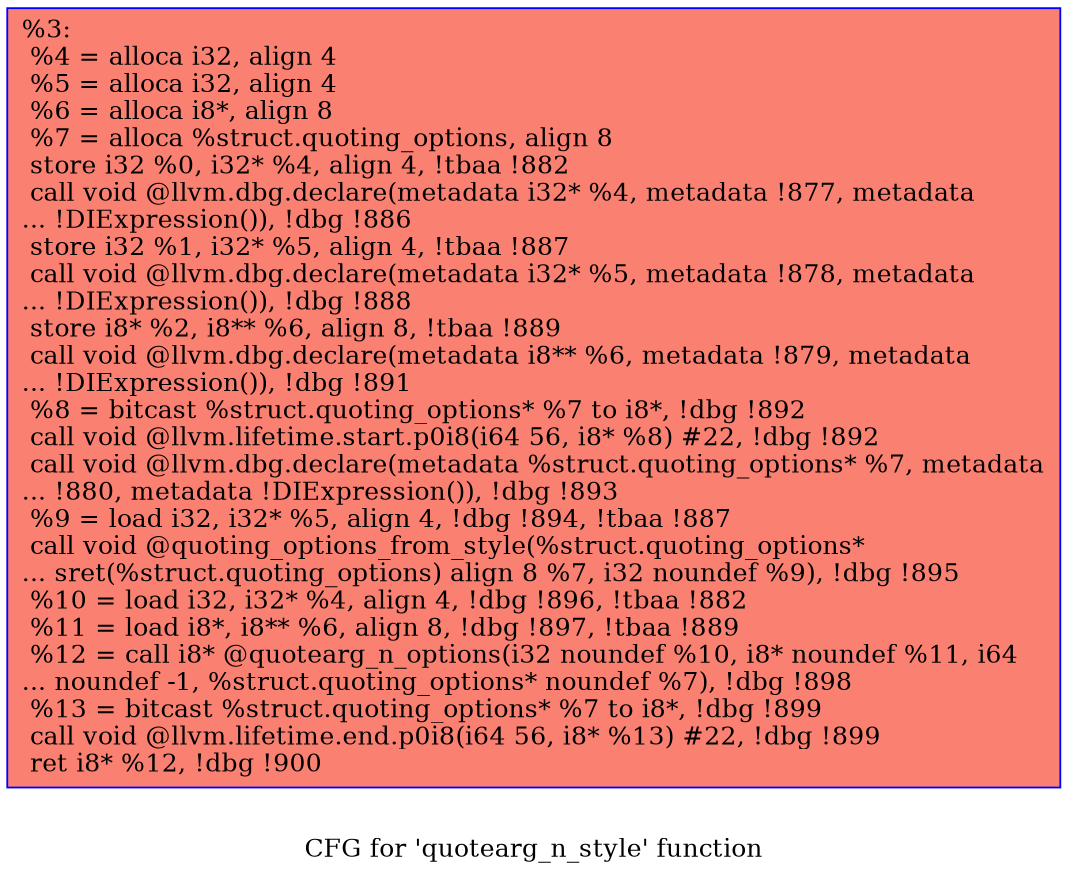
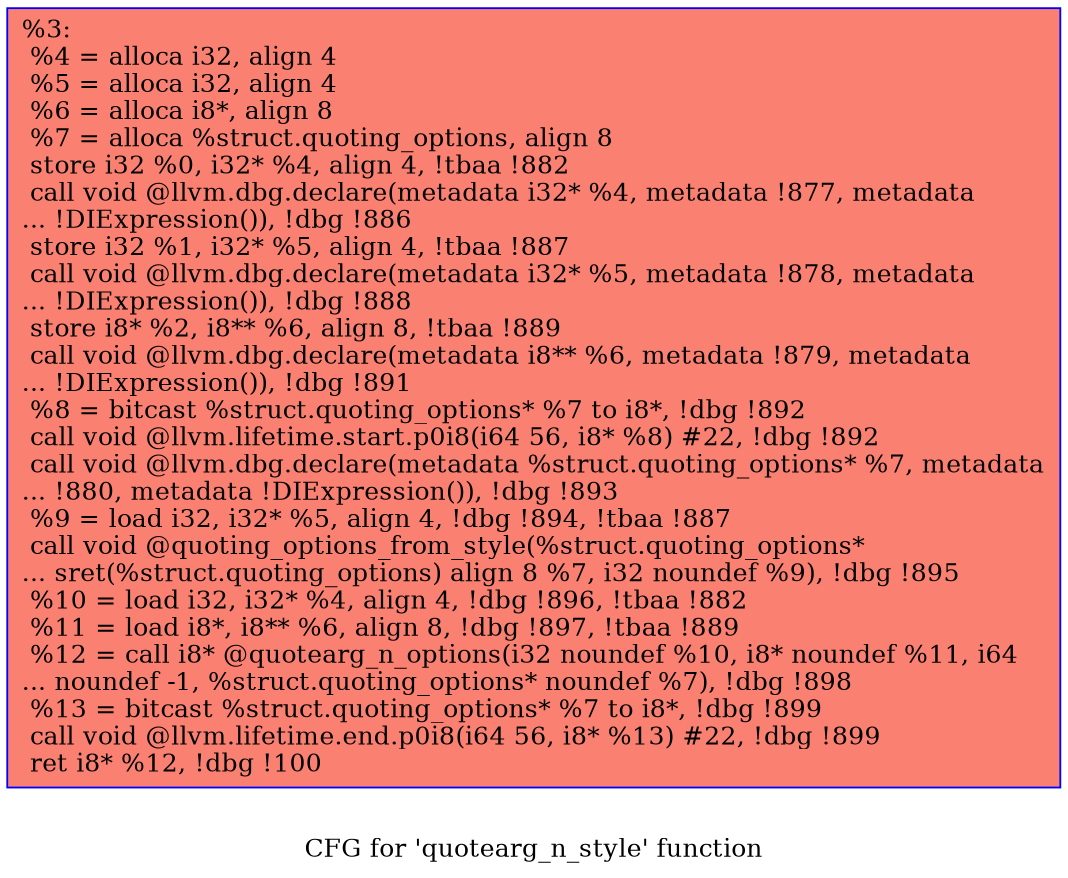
(172, 764) -> (172, 764)
